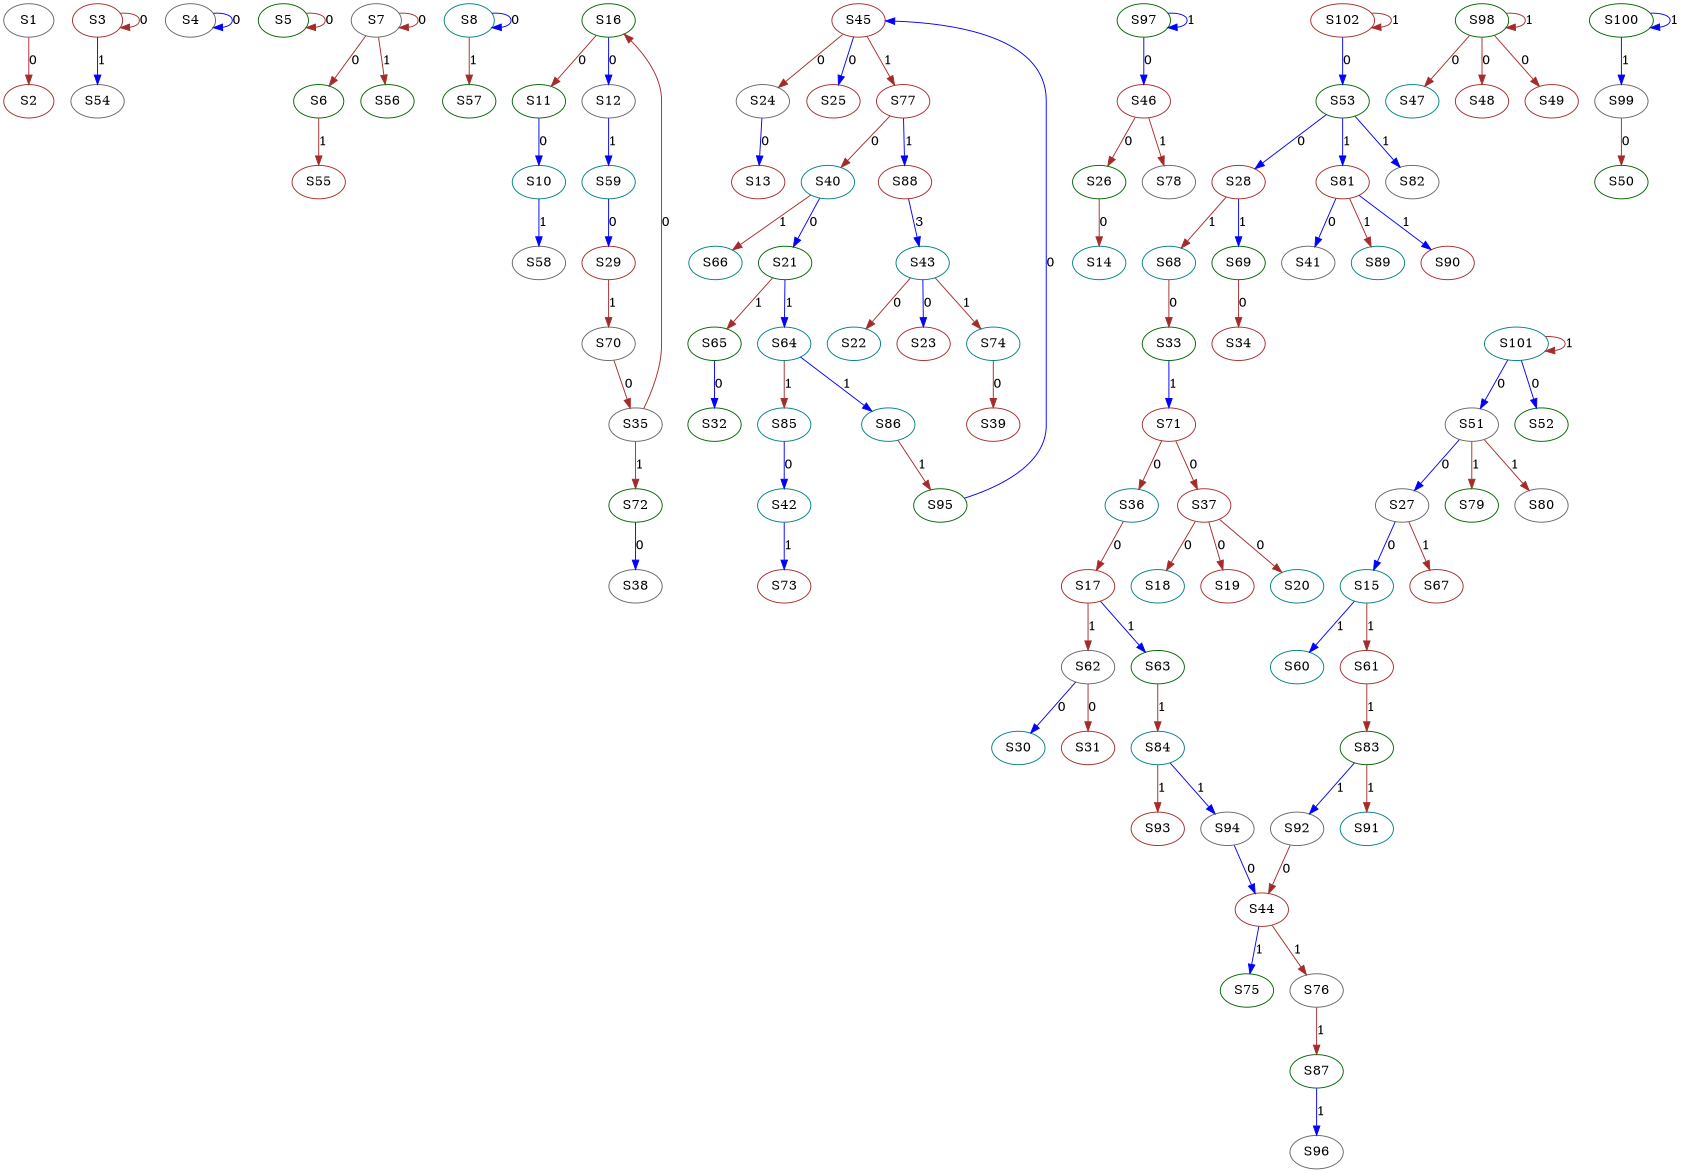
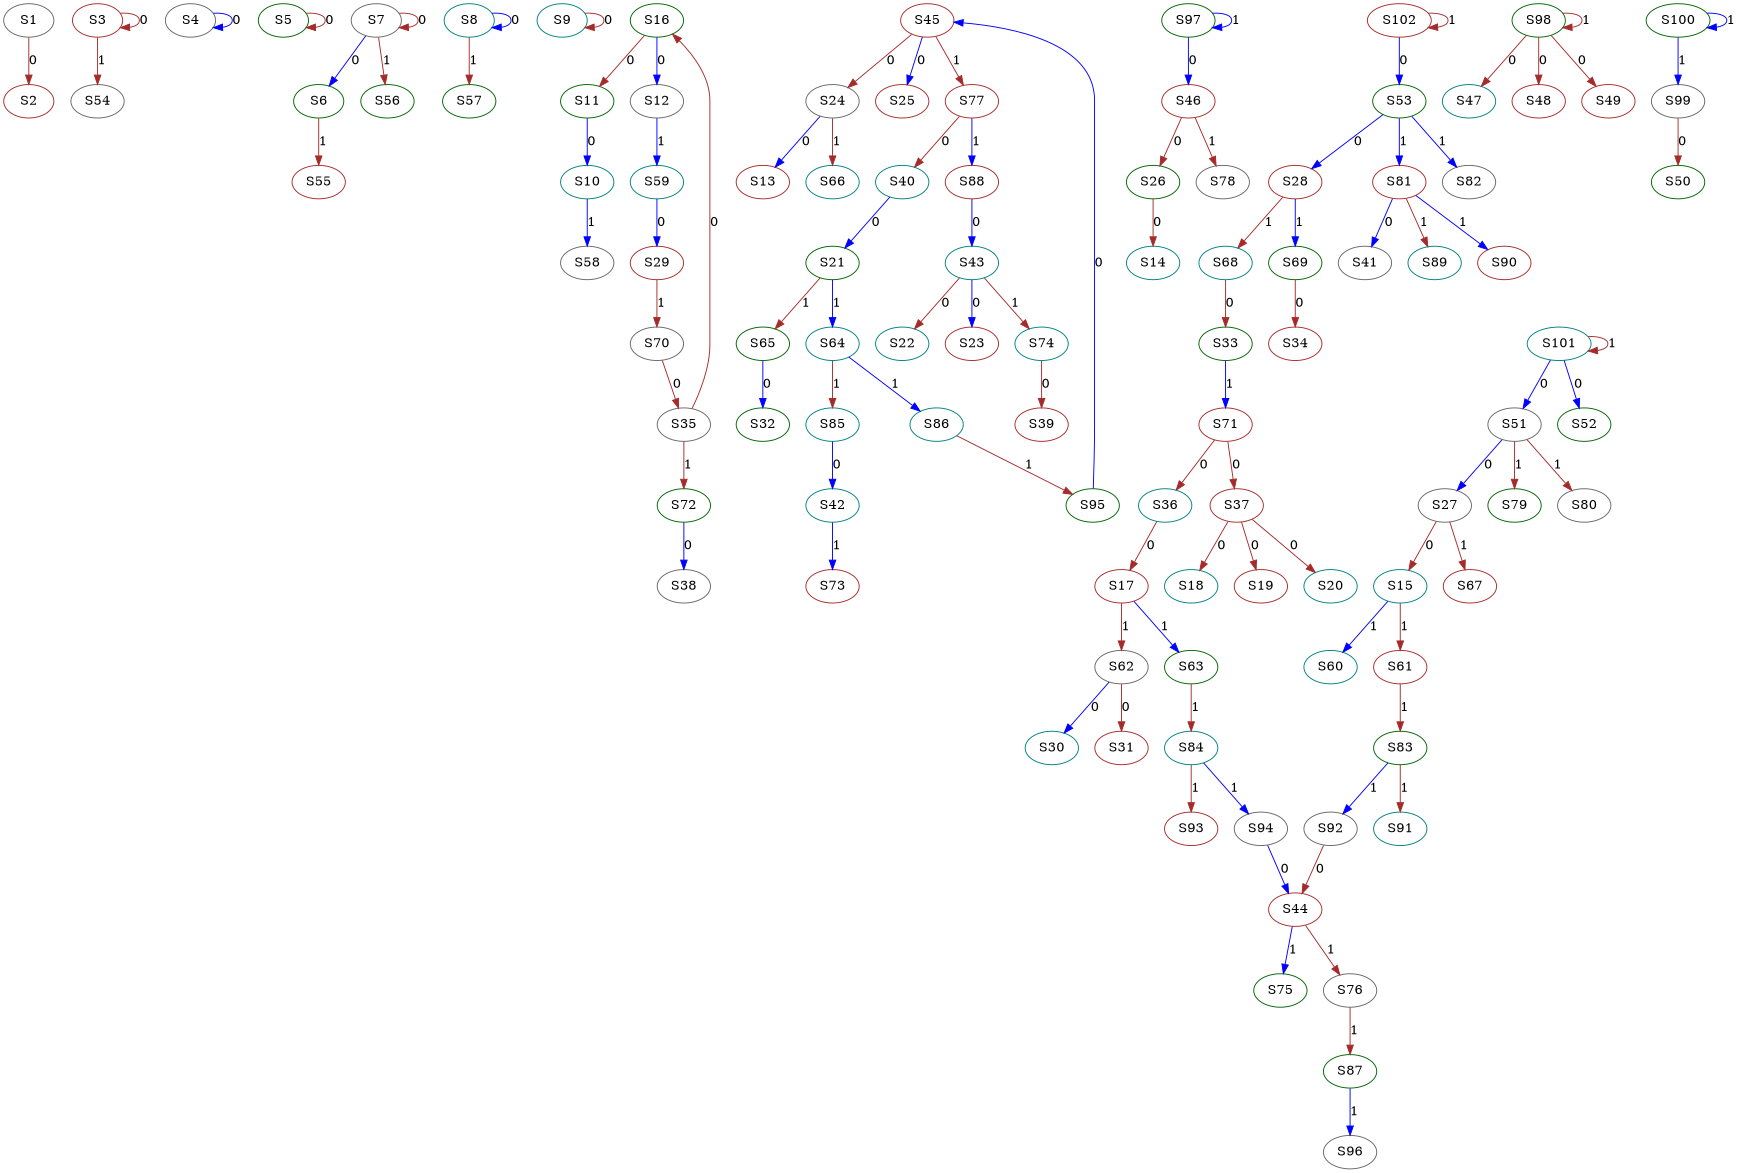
none -> (562, 20)
(98, 56) -> (98, 56)
(350, 57) -> (350, 57)
(776, 220) -> (833, 137)
(920, 223) -> (977, 223)
(1386, 542) -> (1425, 542)
